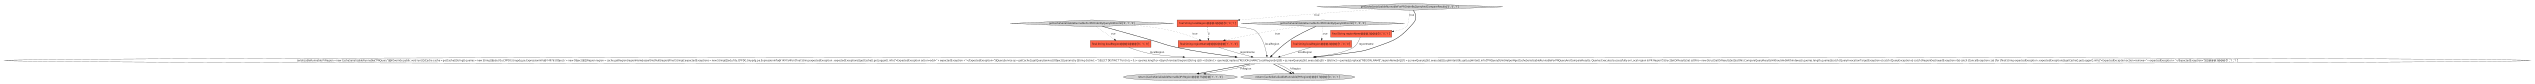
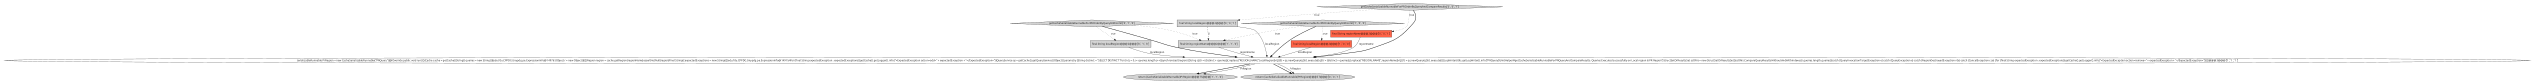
(1207, 23) -> (1207, 23)
(1121, 44) -> (1121, 44)
(1209, 44) -> (1209, 44)
